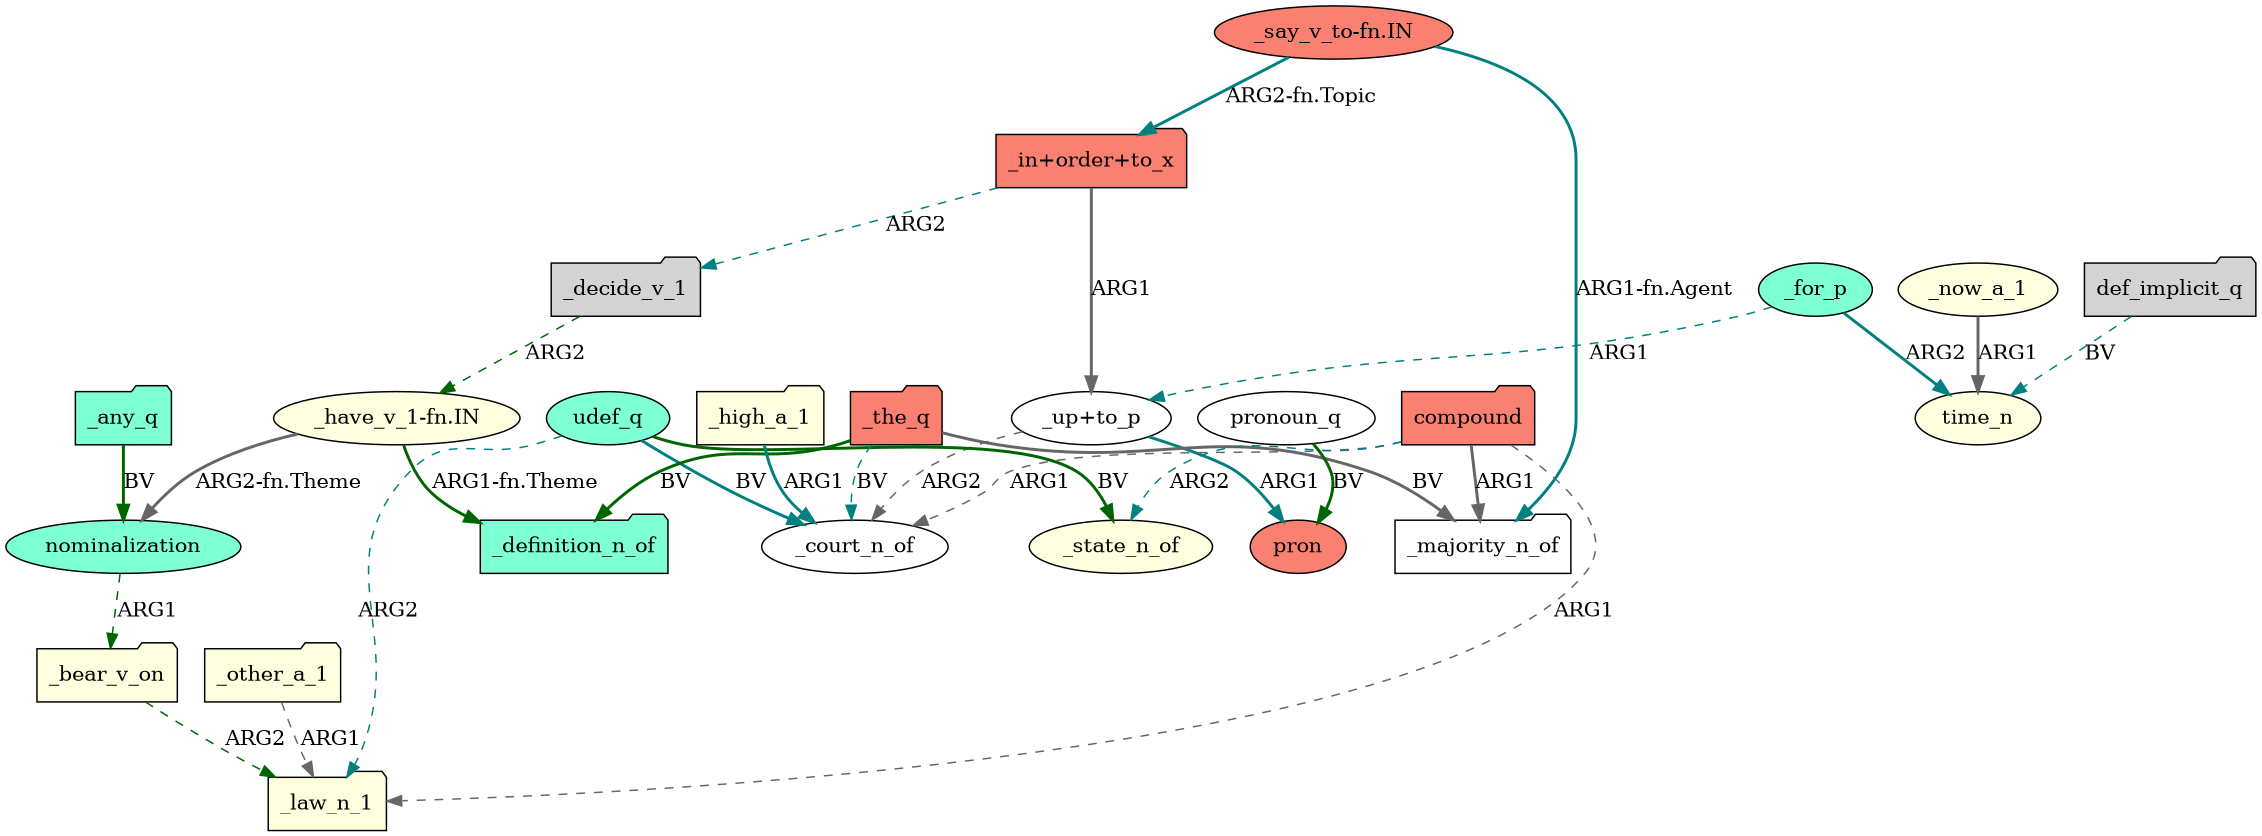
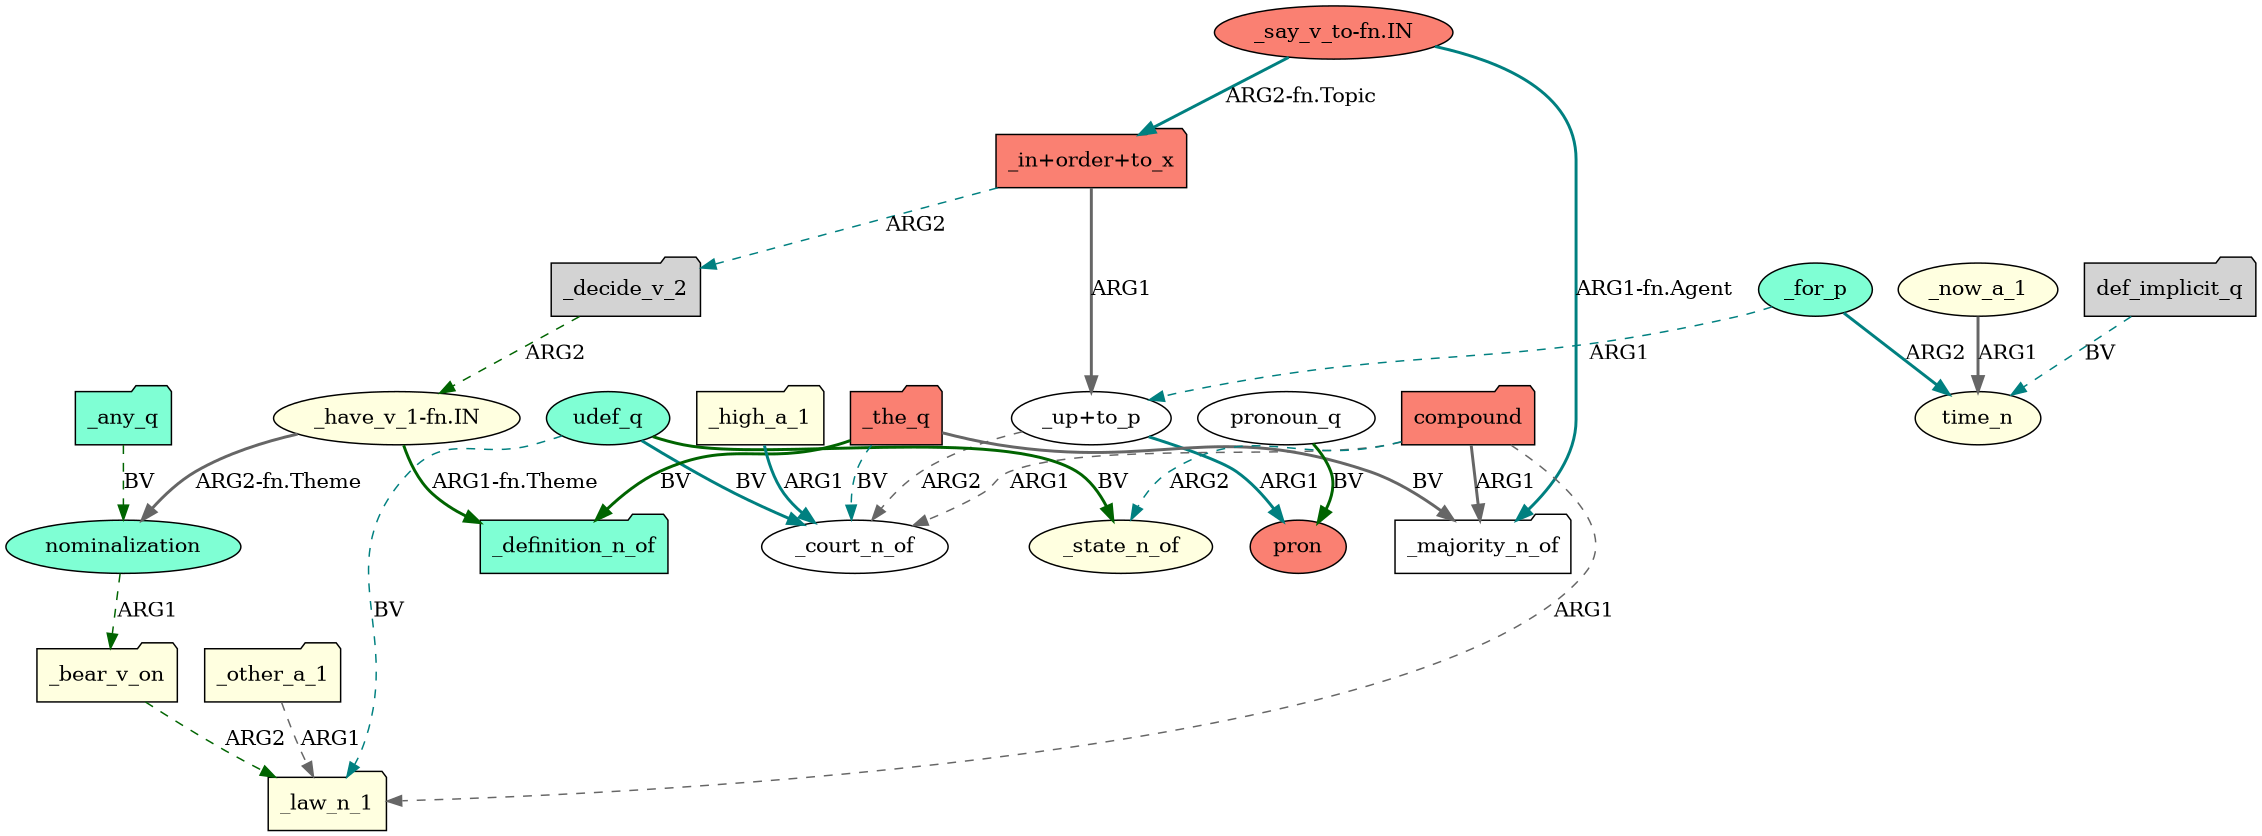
(626, 290) -> (626, 290)
(123, 475) -> (123, 475)
(389, 611) -> (389, 611)
